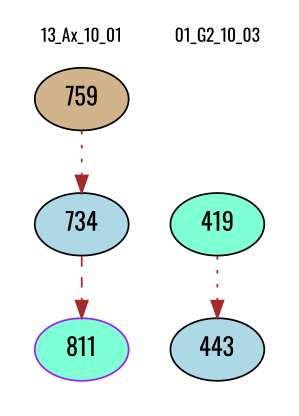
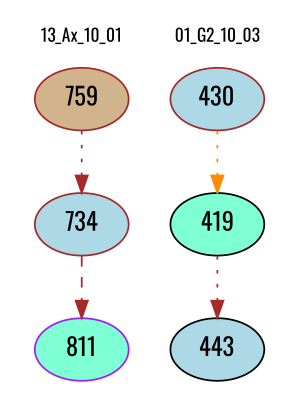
(82, 99) -> (82, 99)
none -> (217, 99)
(82, 224) -> (82, 224)
